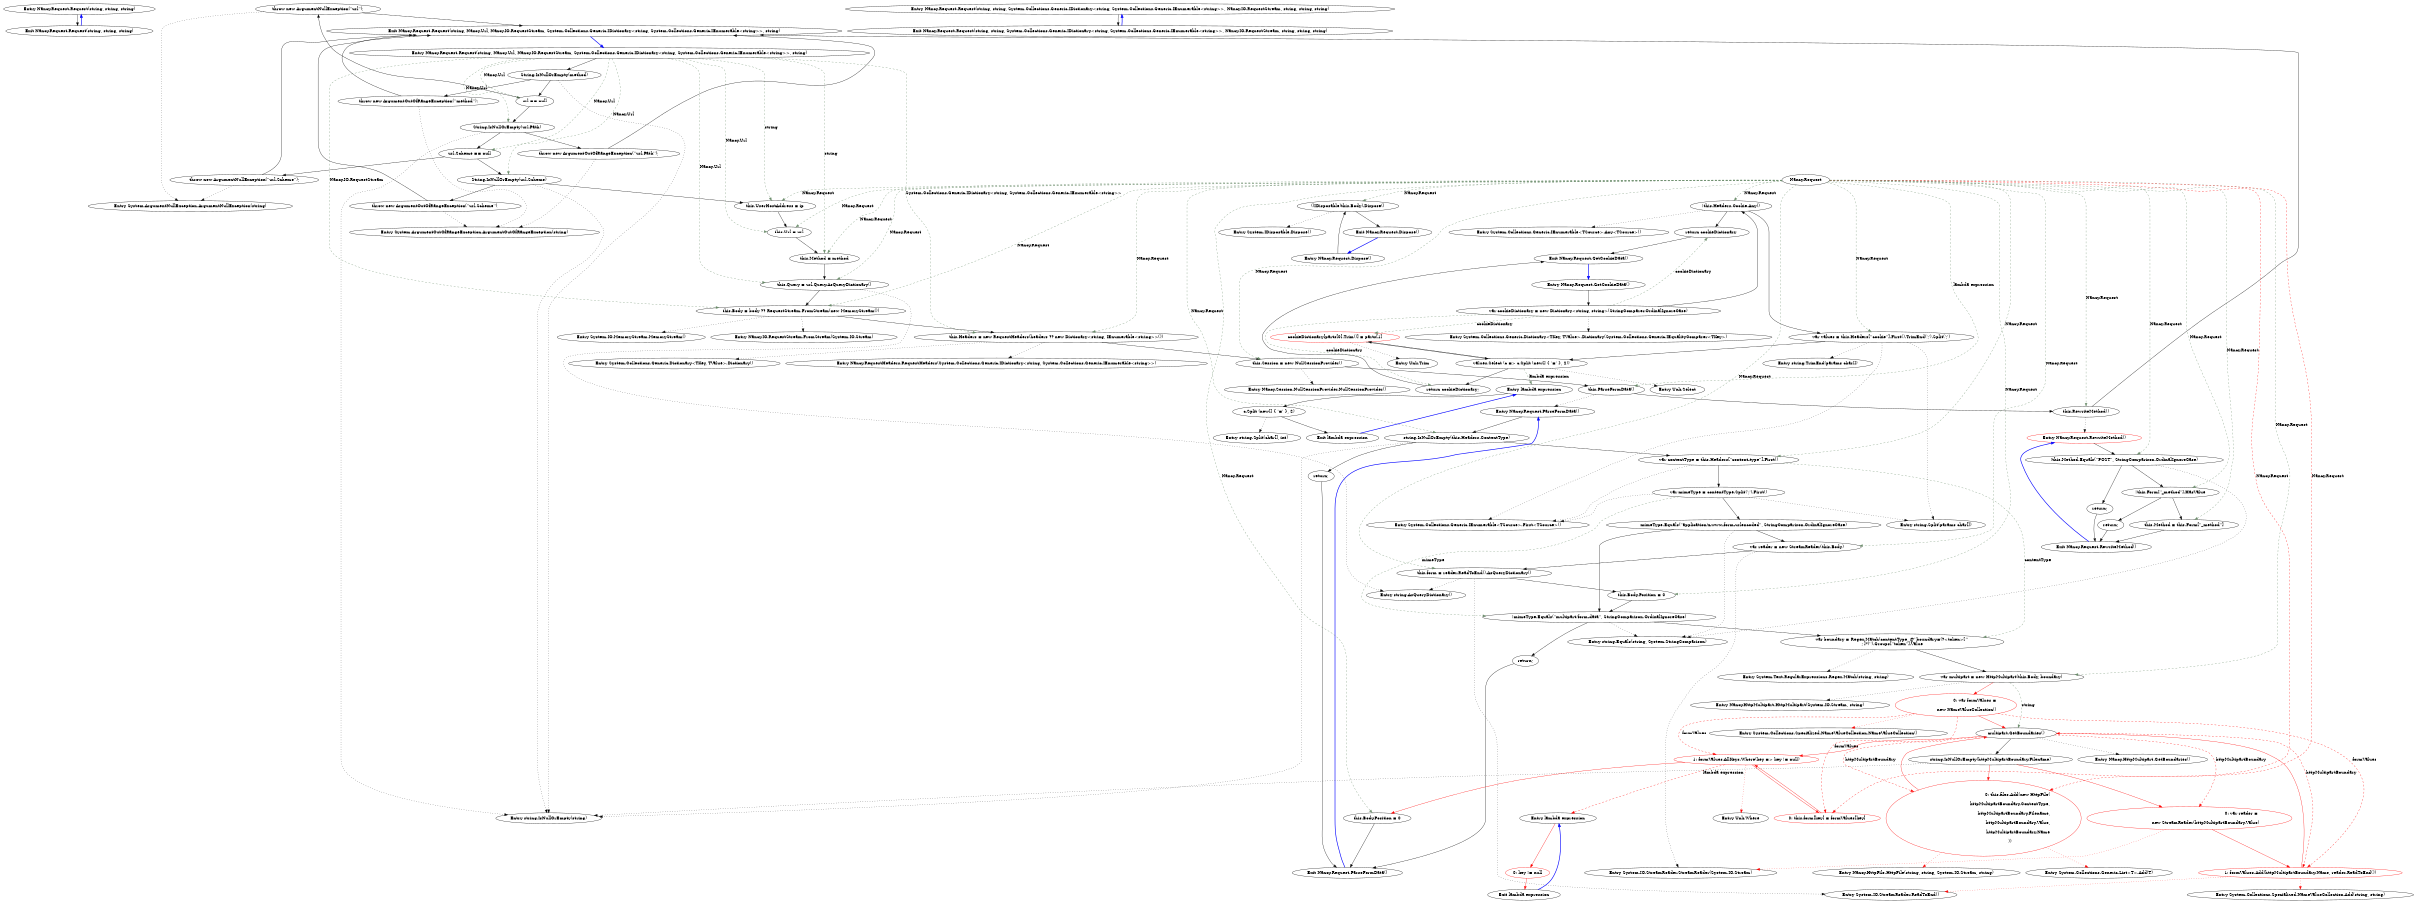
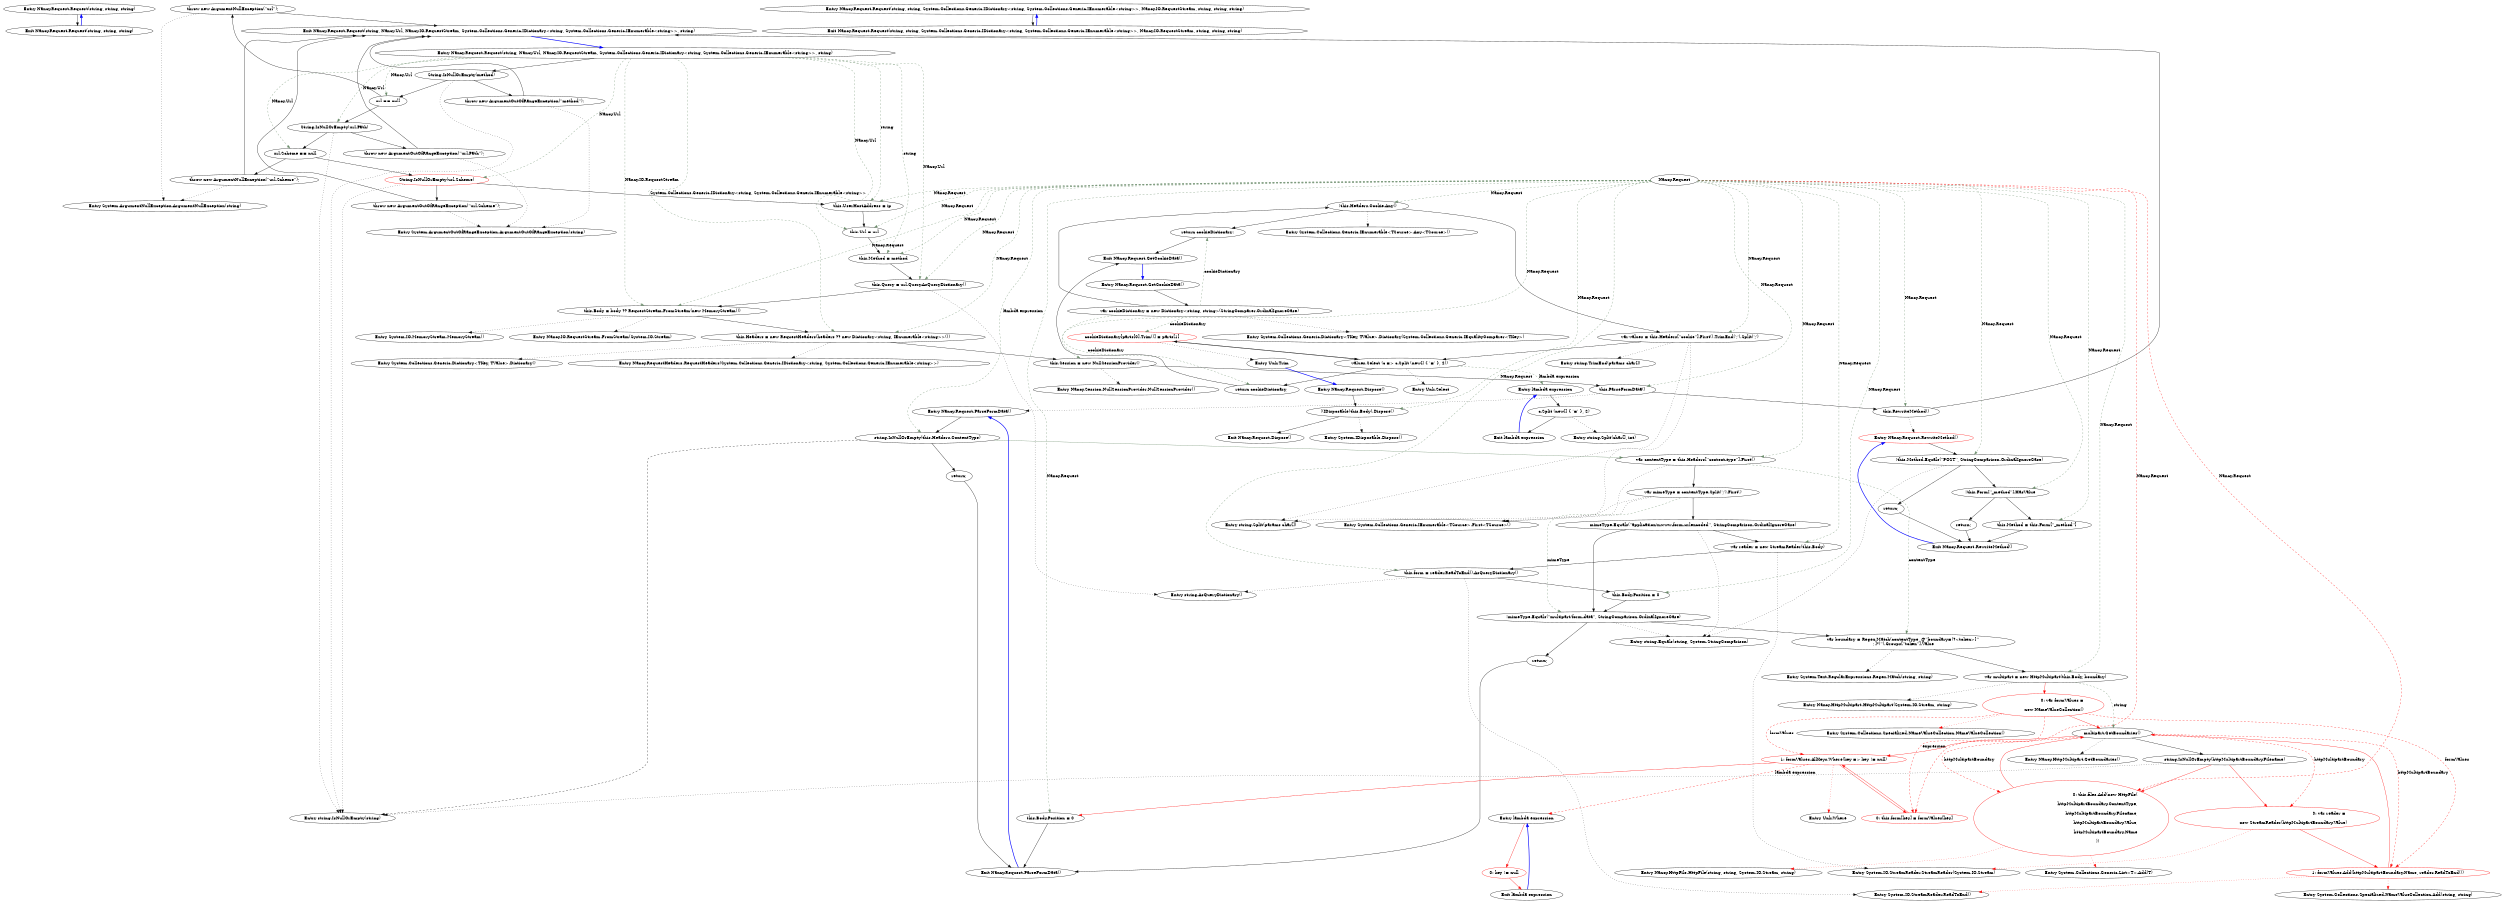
(509, 180) -> (437, 180)
(1364, 245) -> (1309, 376)
(1974, 285) -> (1777, 285)
(1207, 311) -> (1023, 311)
(1585, 449) -> (1307, 449)
(1847, 746) -> (1934, 746)
(1133, 791) -> (648, 639)
